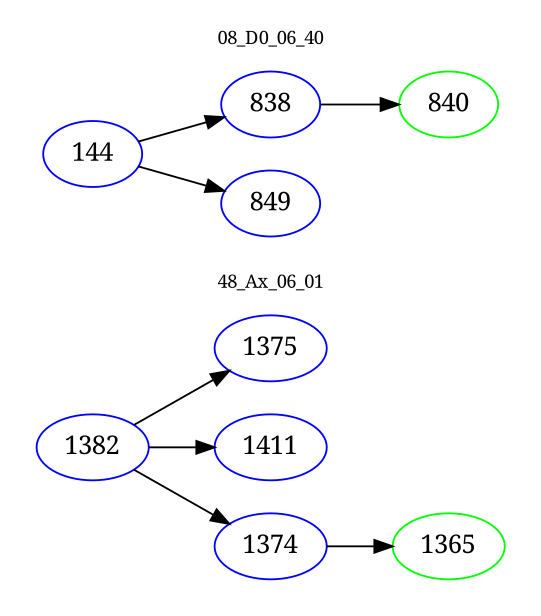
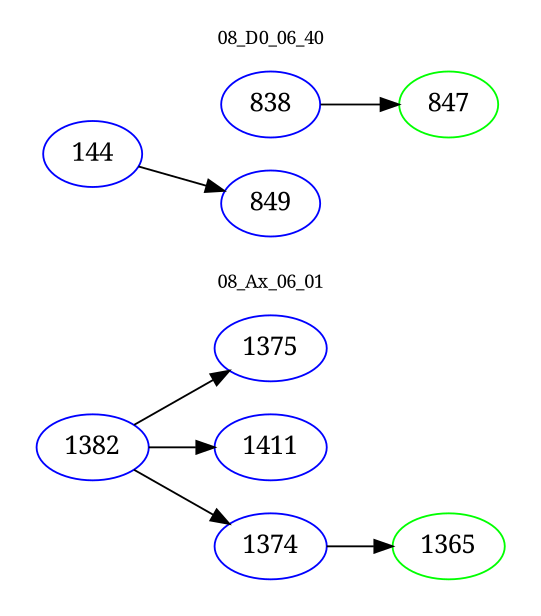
(449, 104) -> (449, 104)
(172, 132) -> none
(271, 283) -> (271, 283)
